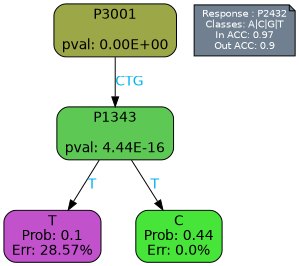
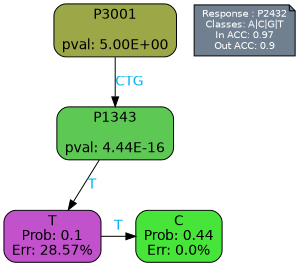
(115, 30) -> (115, 30)
(145, 181) -> (113, 236)
